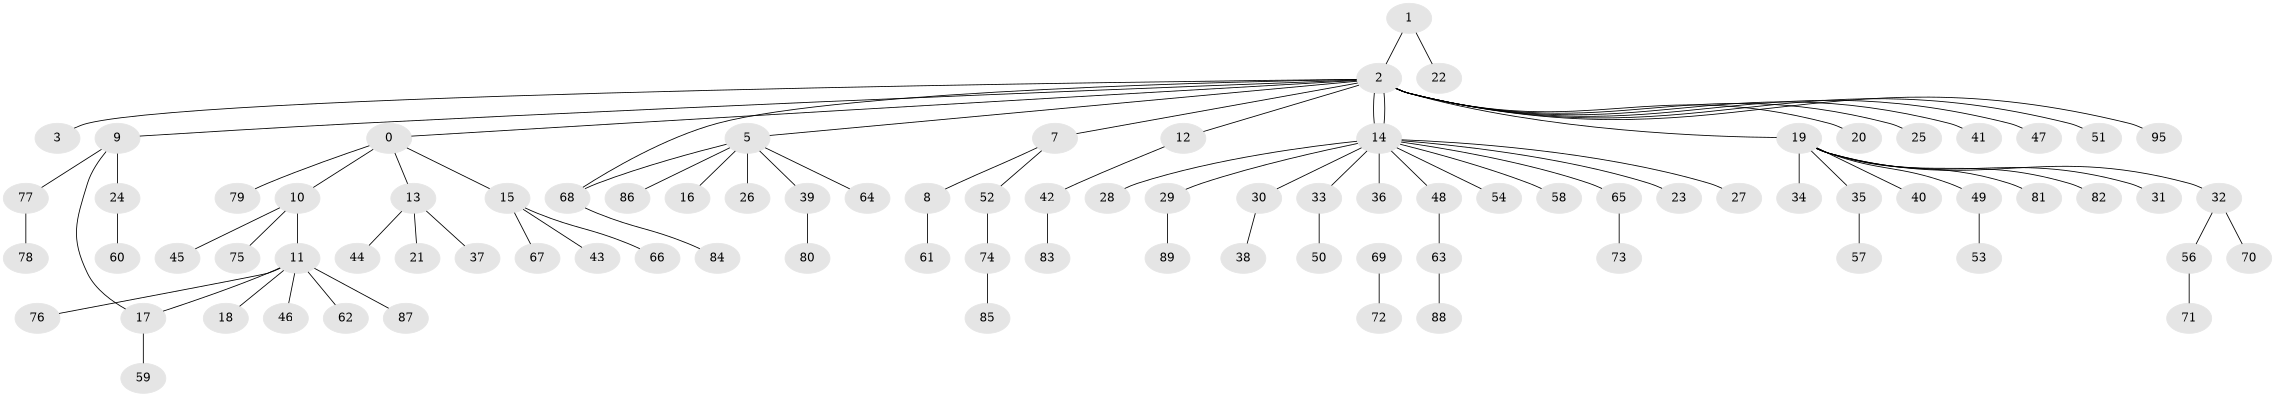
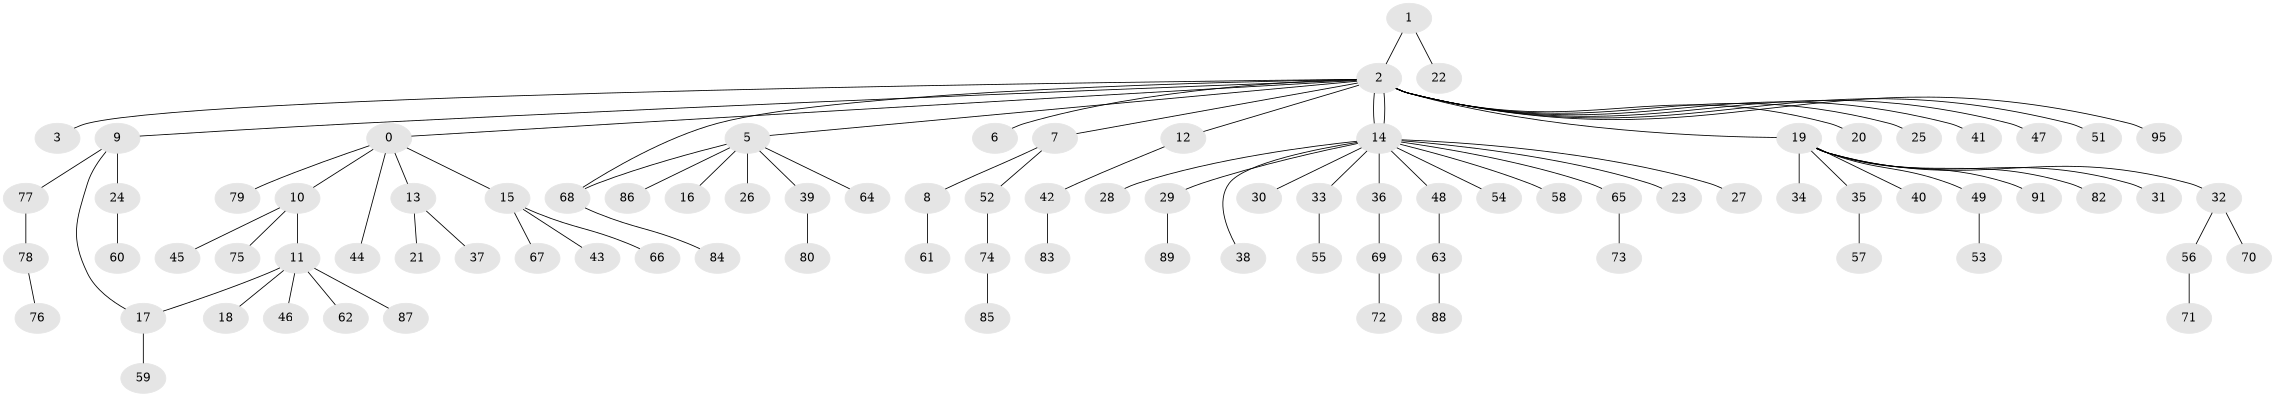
none -> (995, 138)
(2039, 198) -> (2039, 198)
(385, 228) -> (373, 198)
(1251, 228) -> (1234, 179)
none -> (1379, 228)
(1319, 258) -> (1319, 258)
(170, 292) -> (32, 288)
